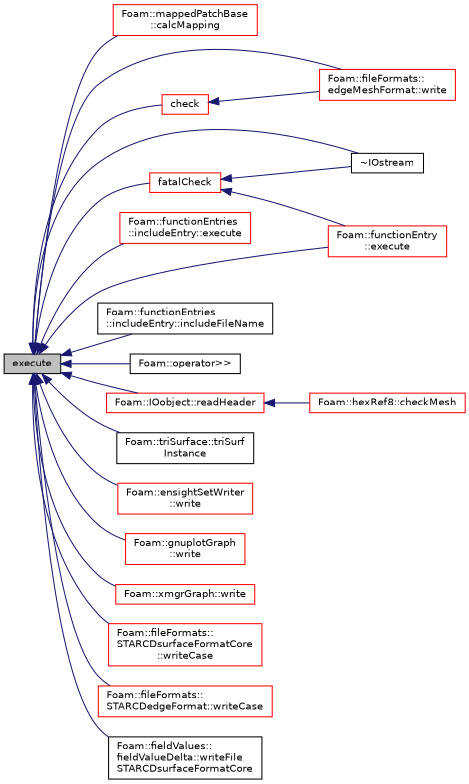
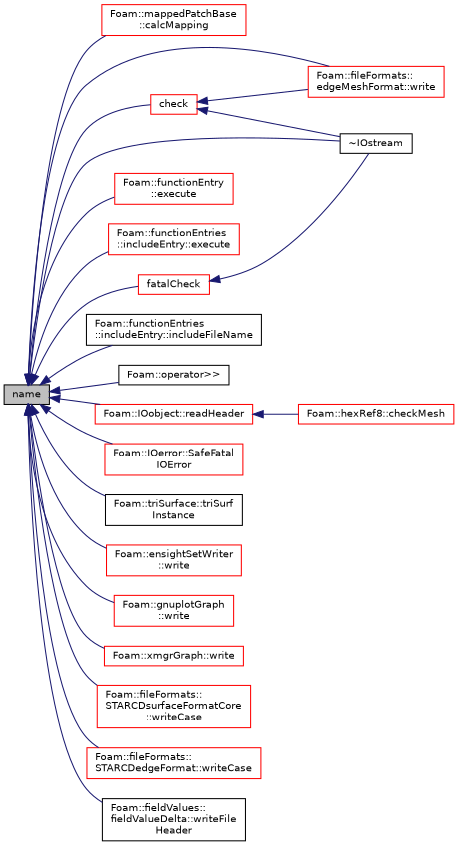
none -> (274, 124)
(289, 207) -> none
(32, 364) -> (27, 395)
none -> (174, 460)
(185, 758) -> (174, 820)
